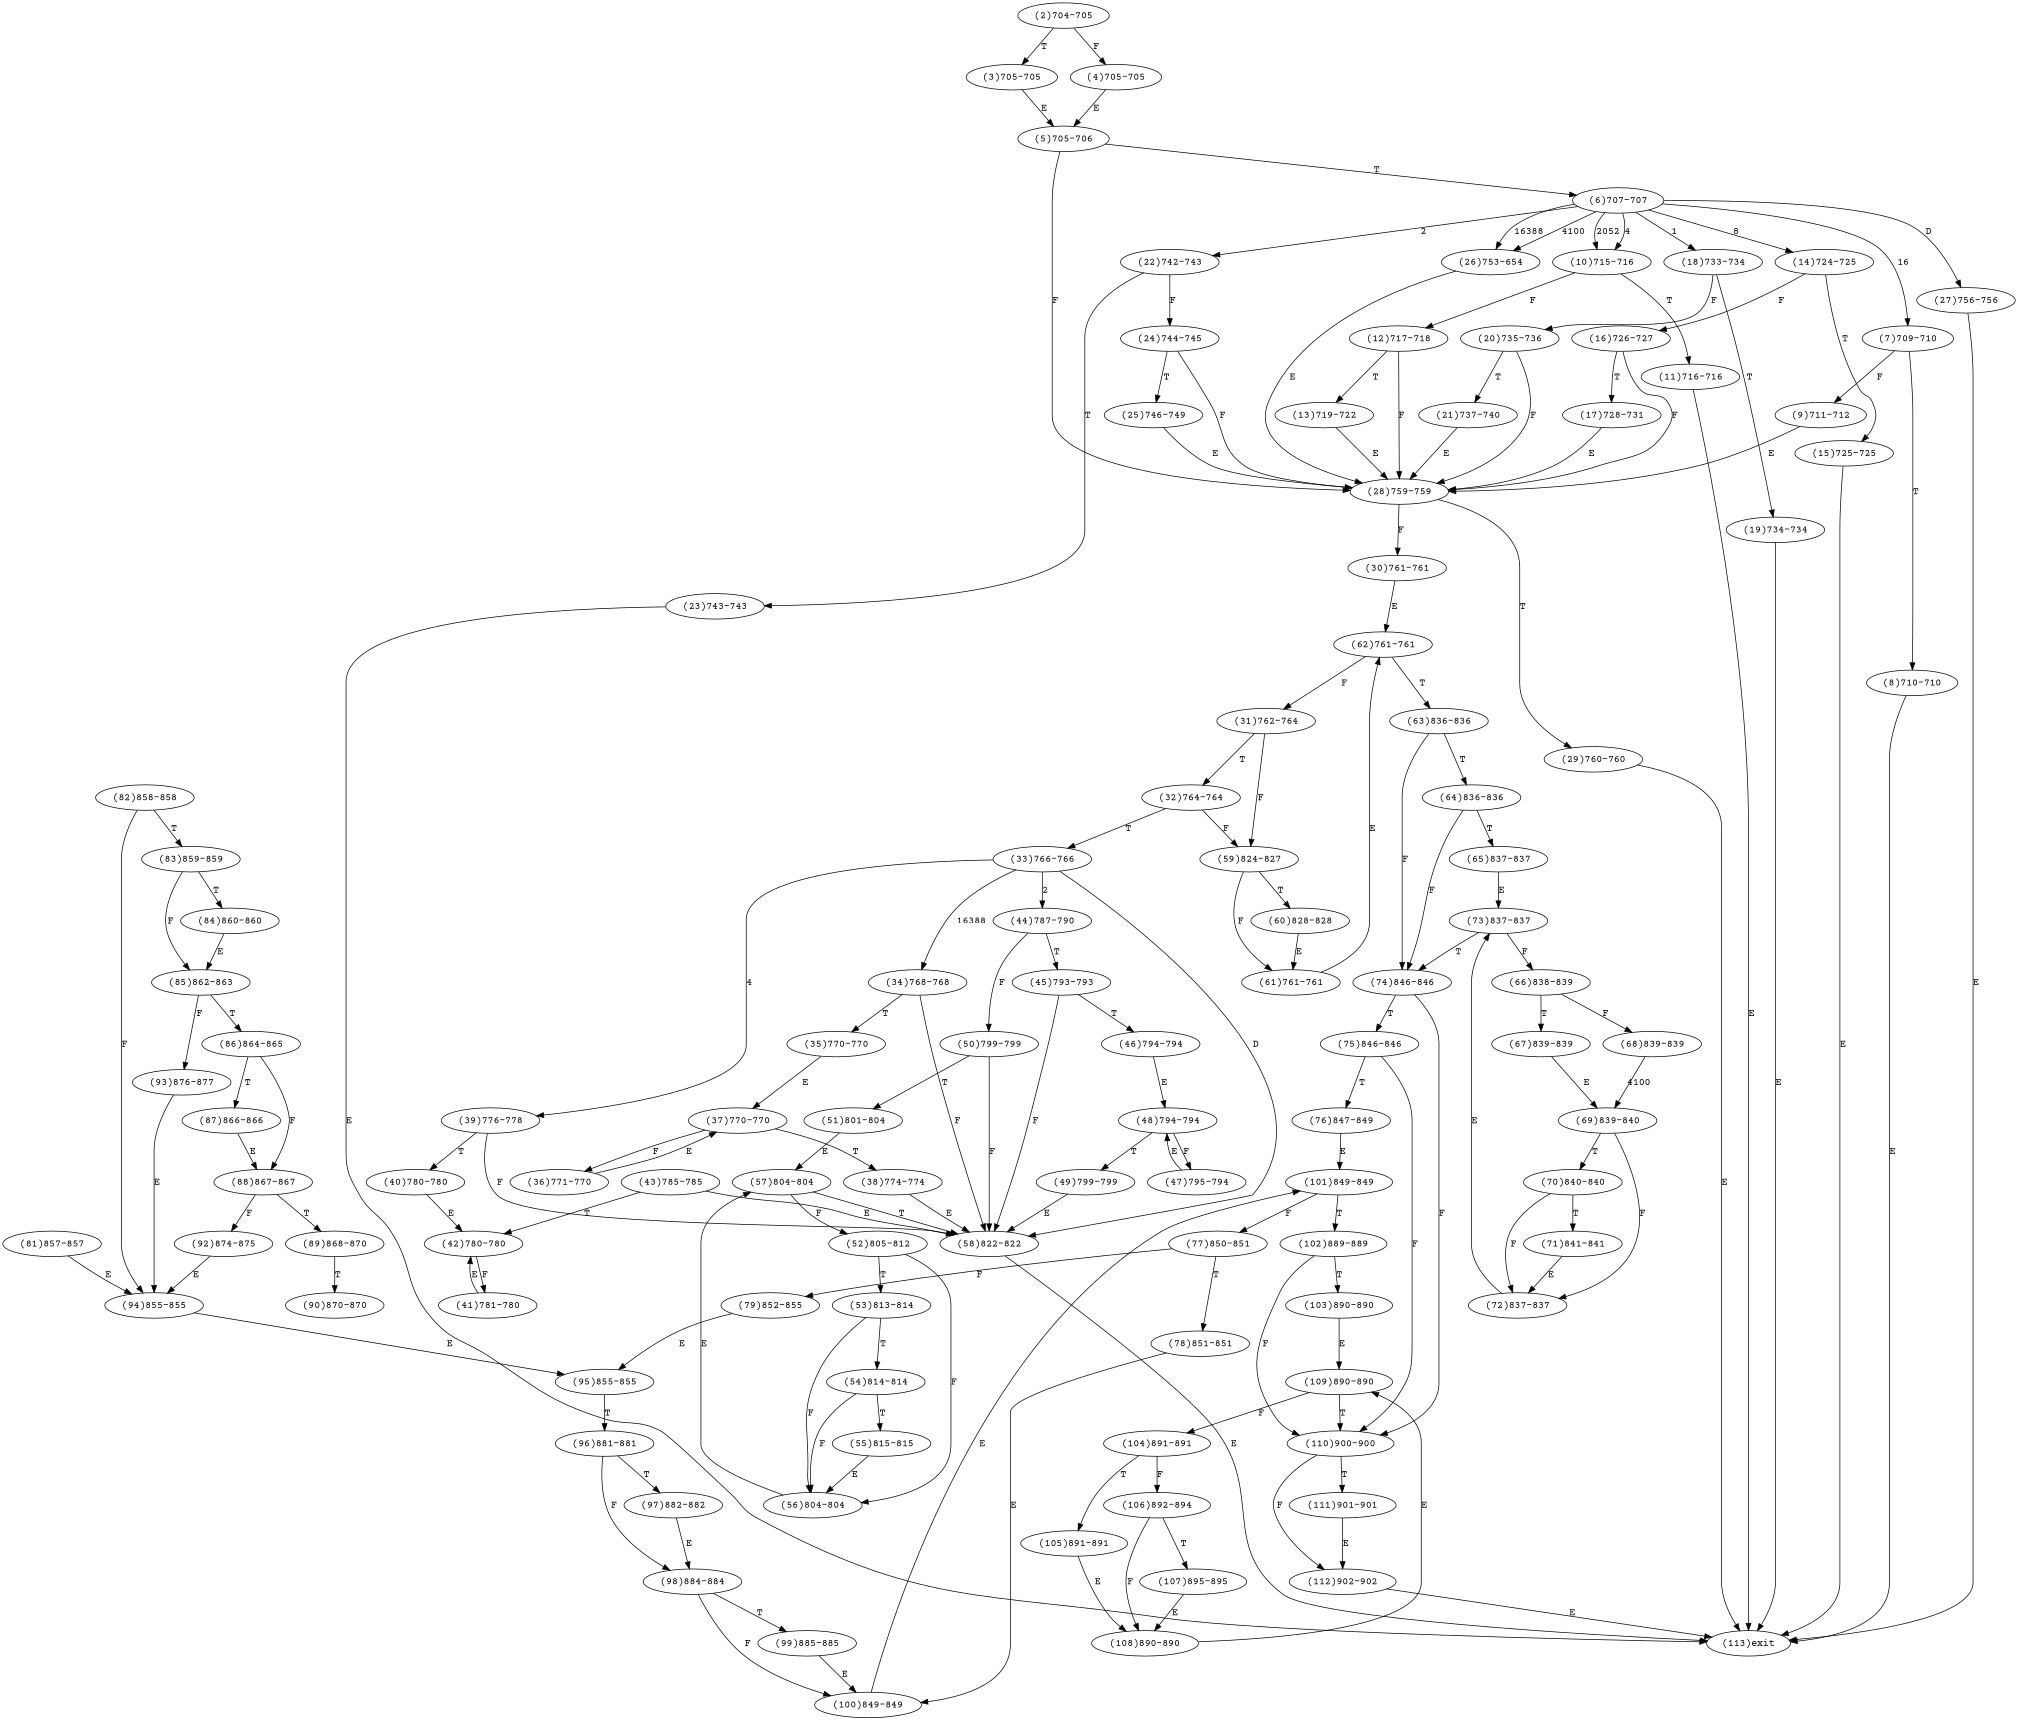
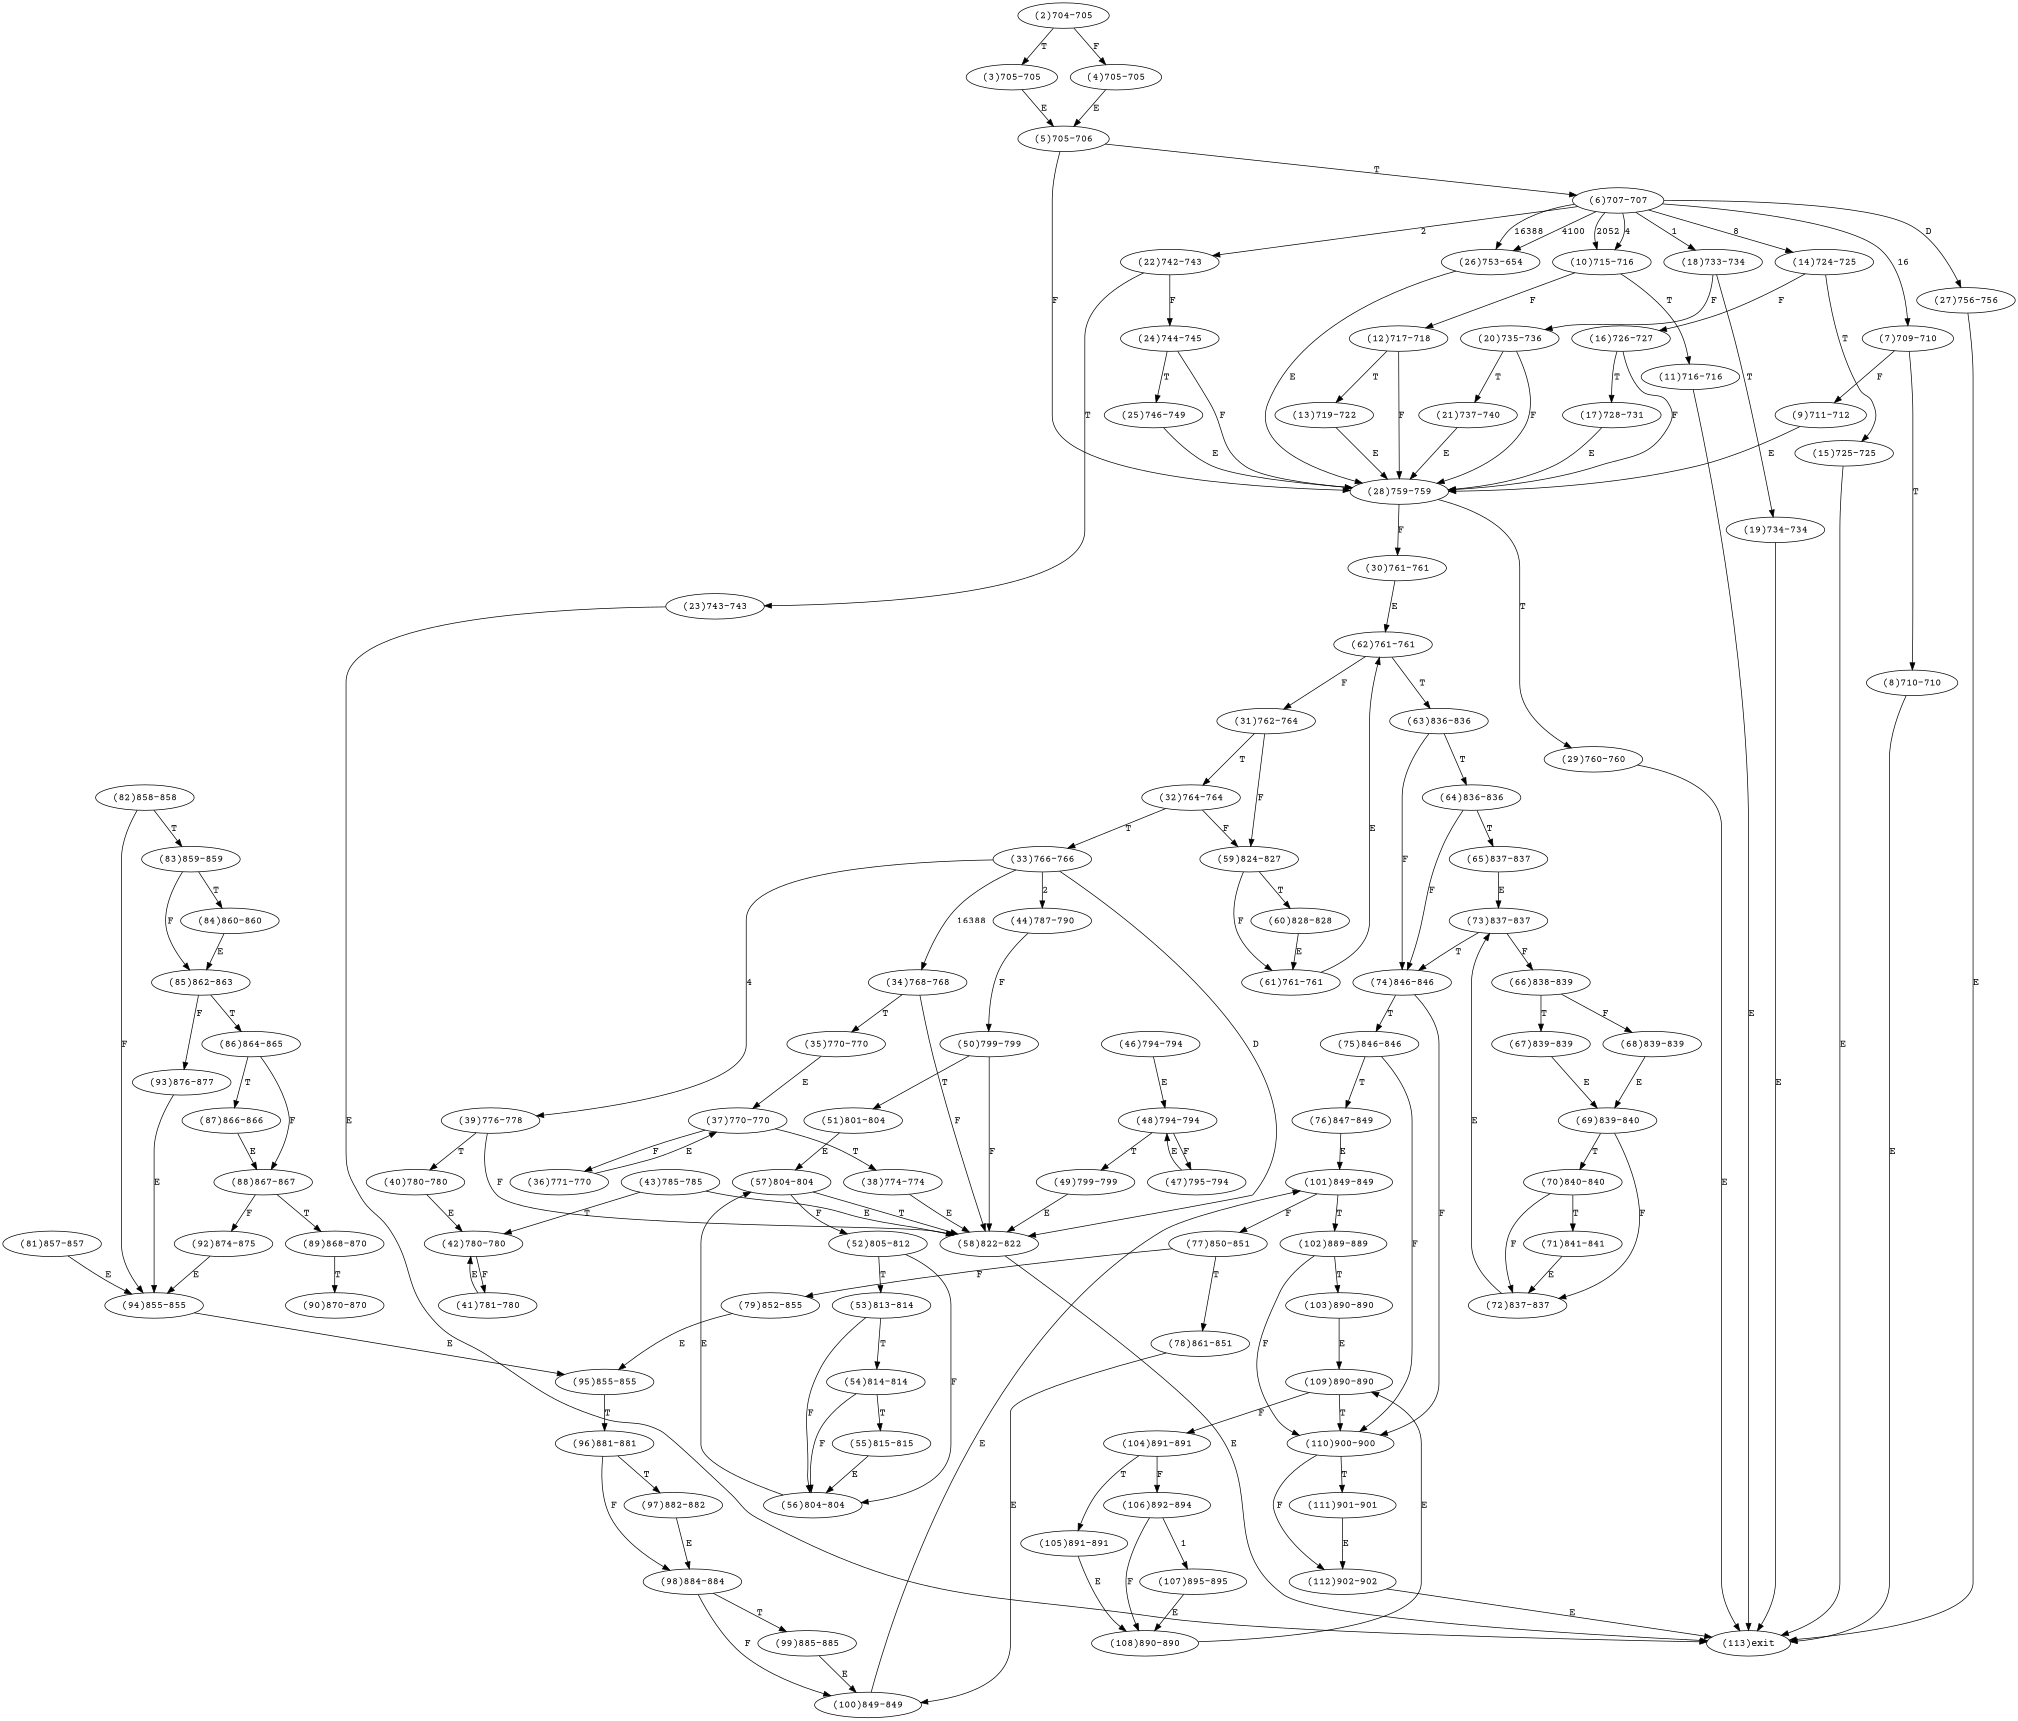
(1061, 982) -> none
(1639, 1082) -> (1639, 1082)
(1200, 1344) -> (1200, 1344)
(1184, 1543) -> (1184, 1543)
